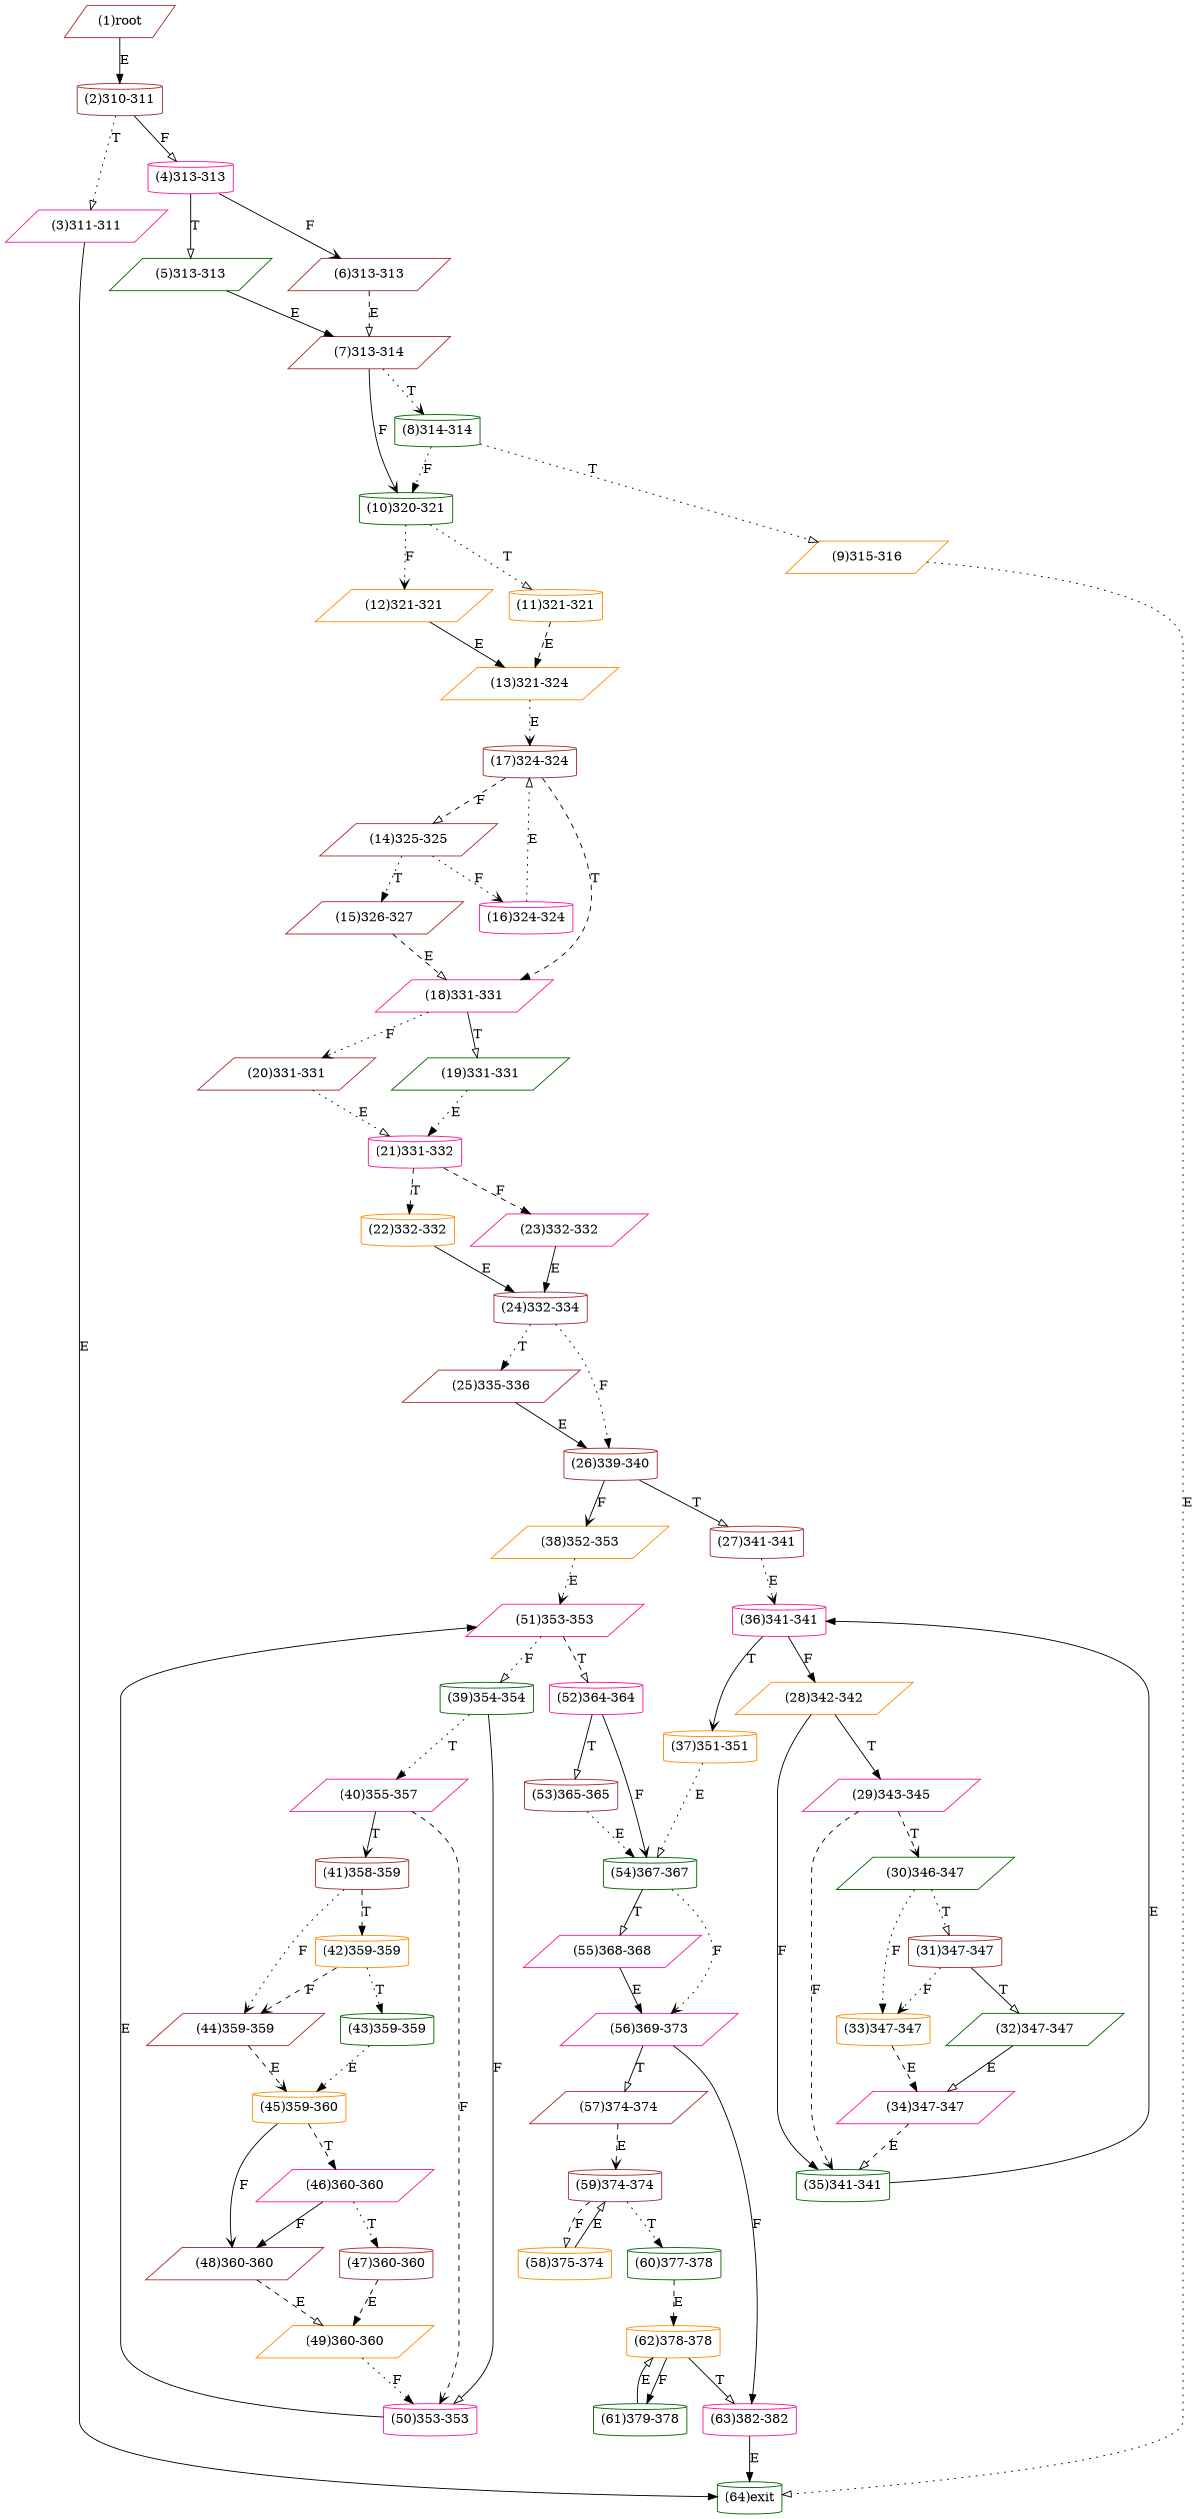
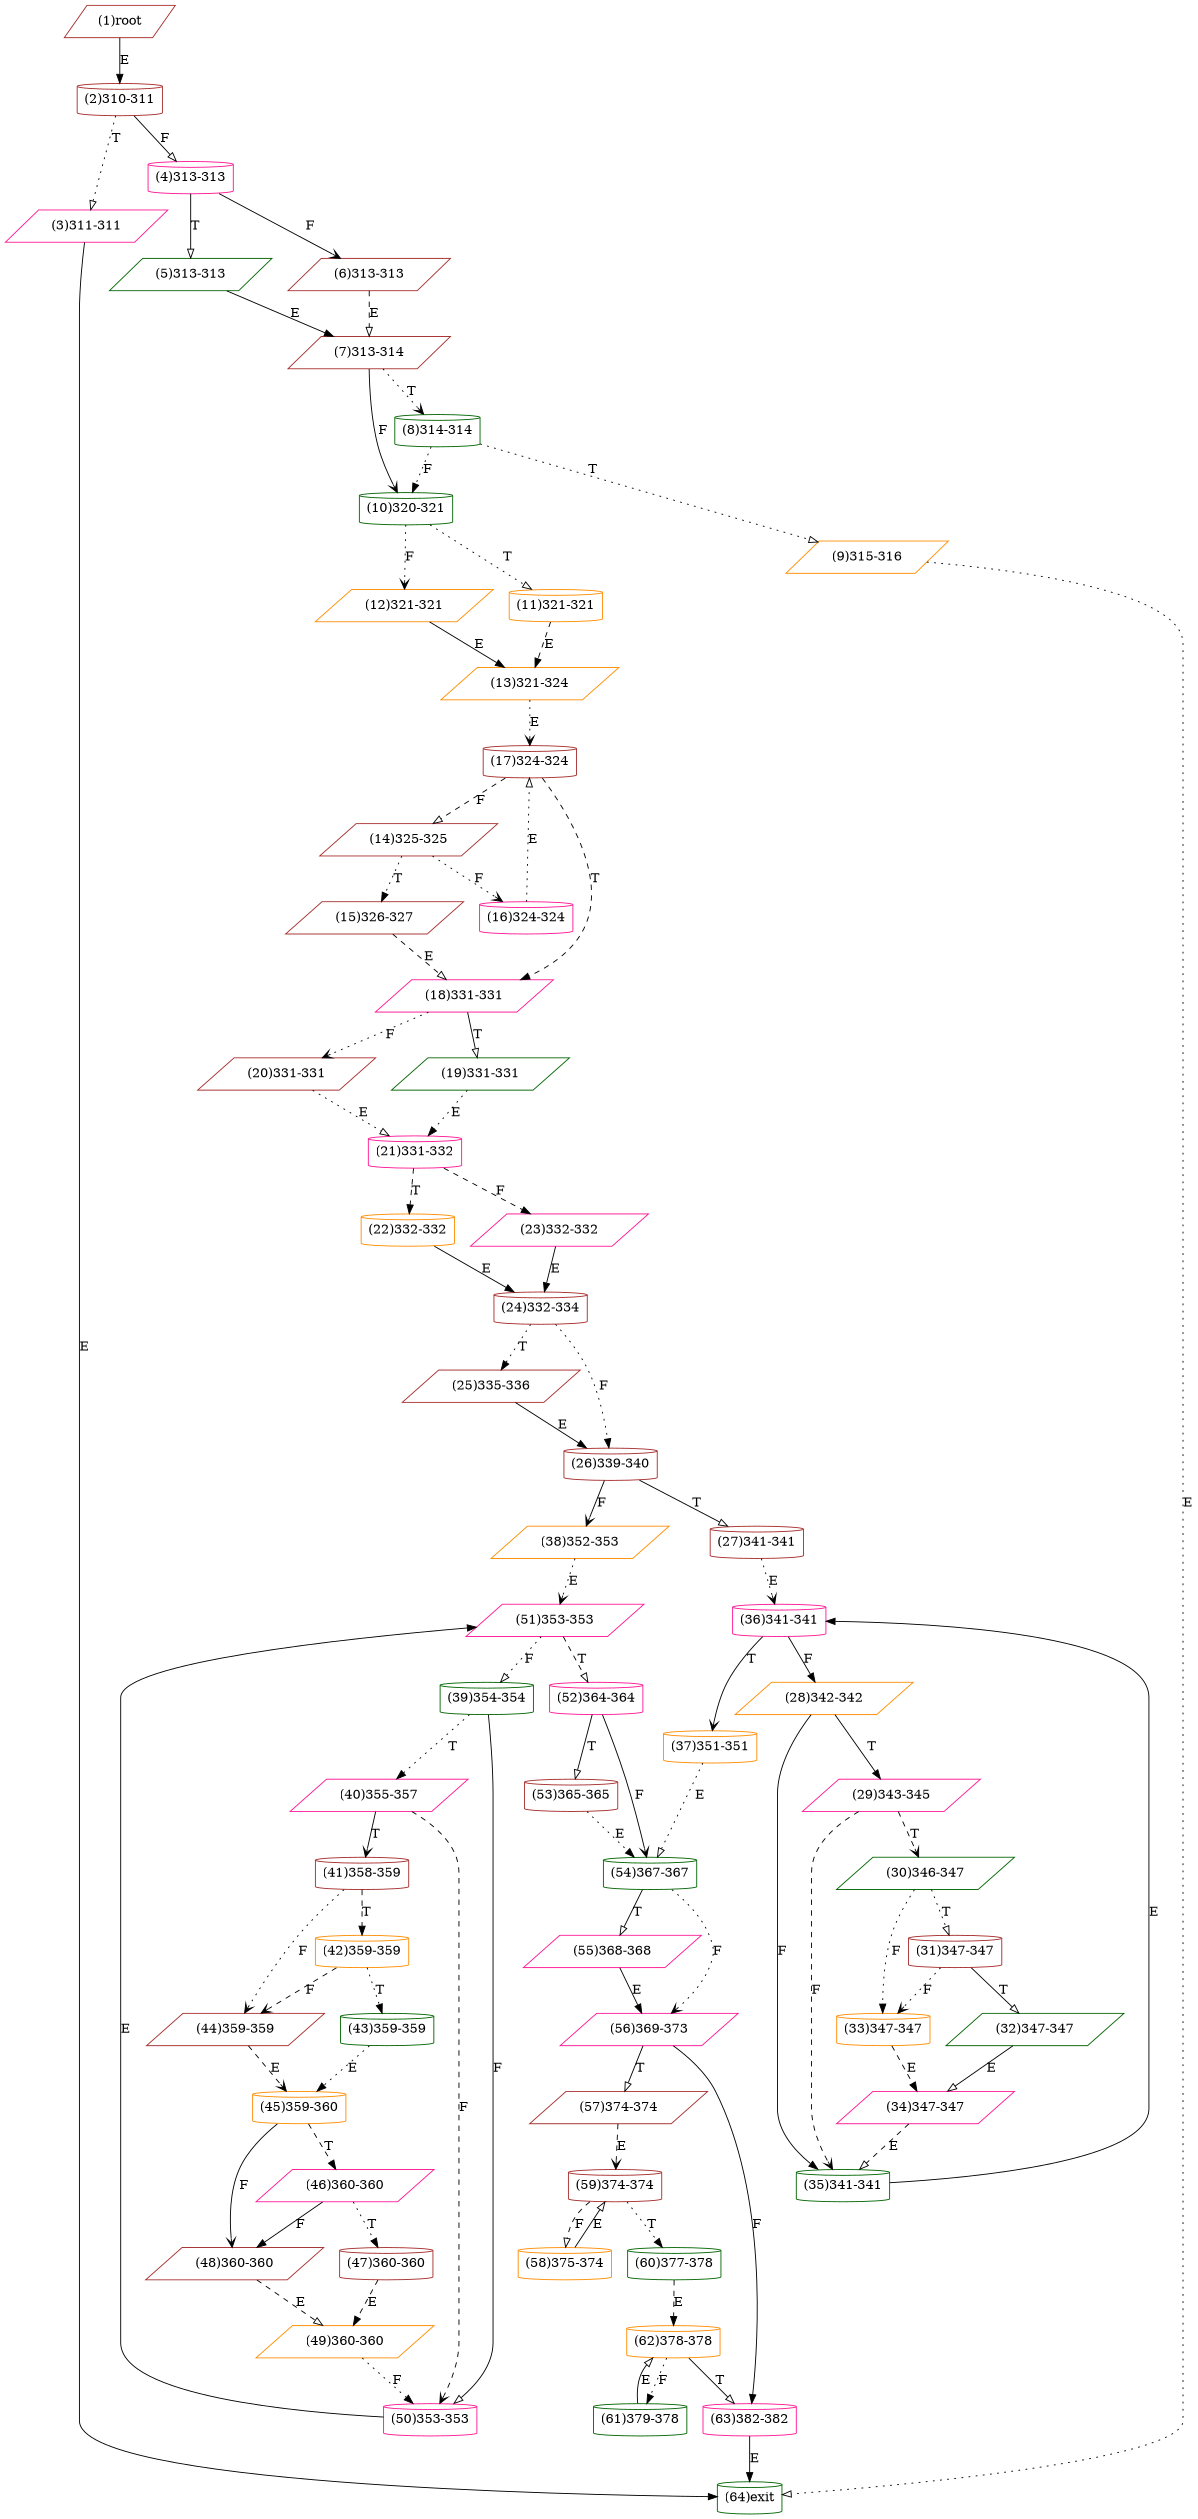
(659, 2377) -> (659, 2377)
